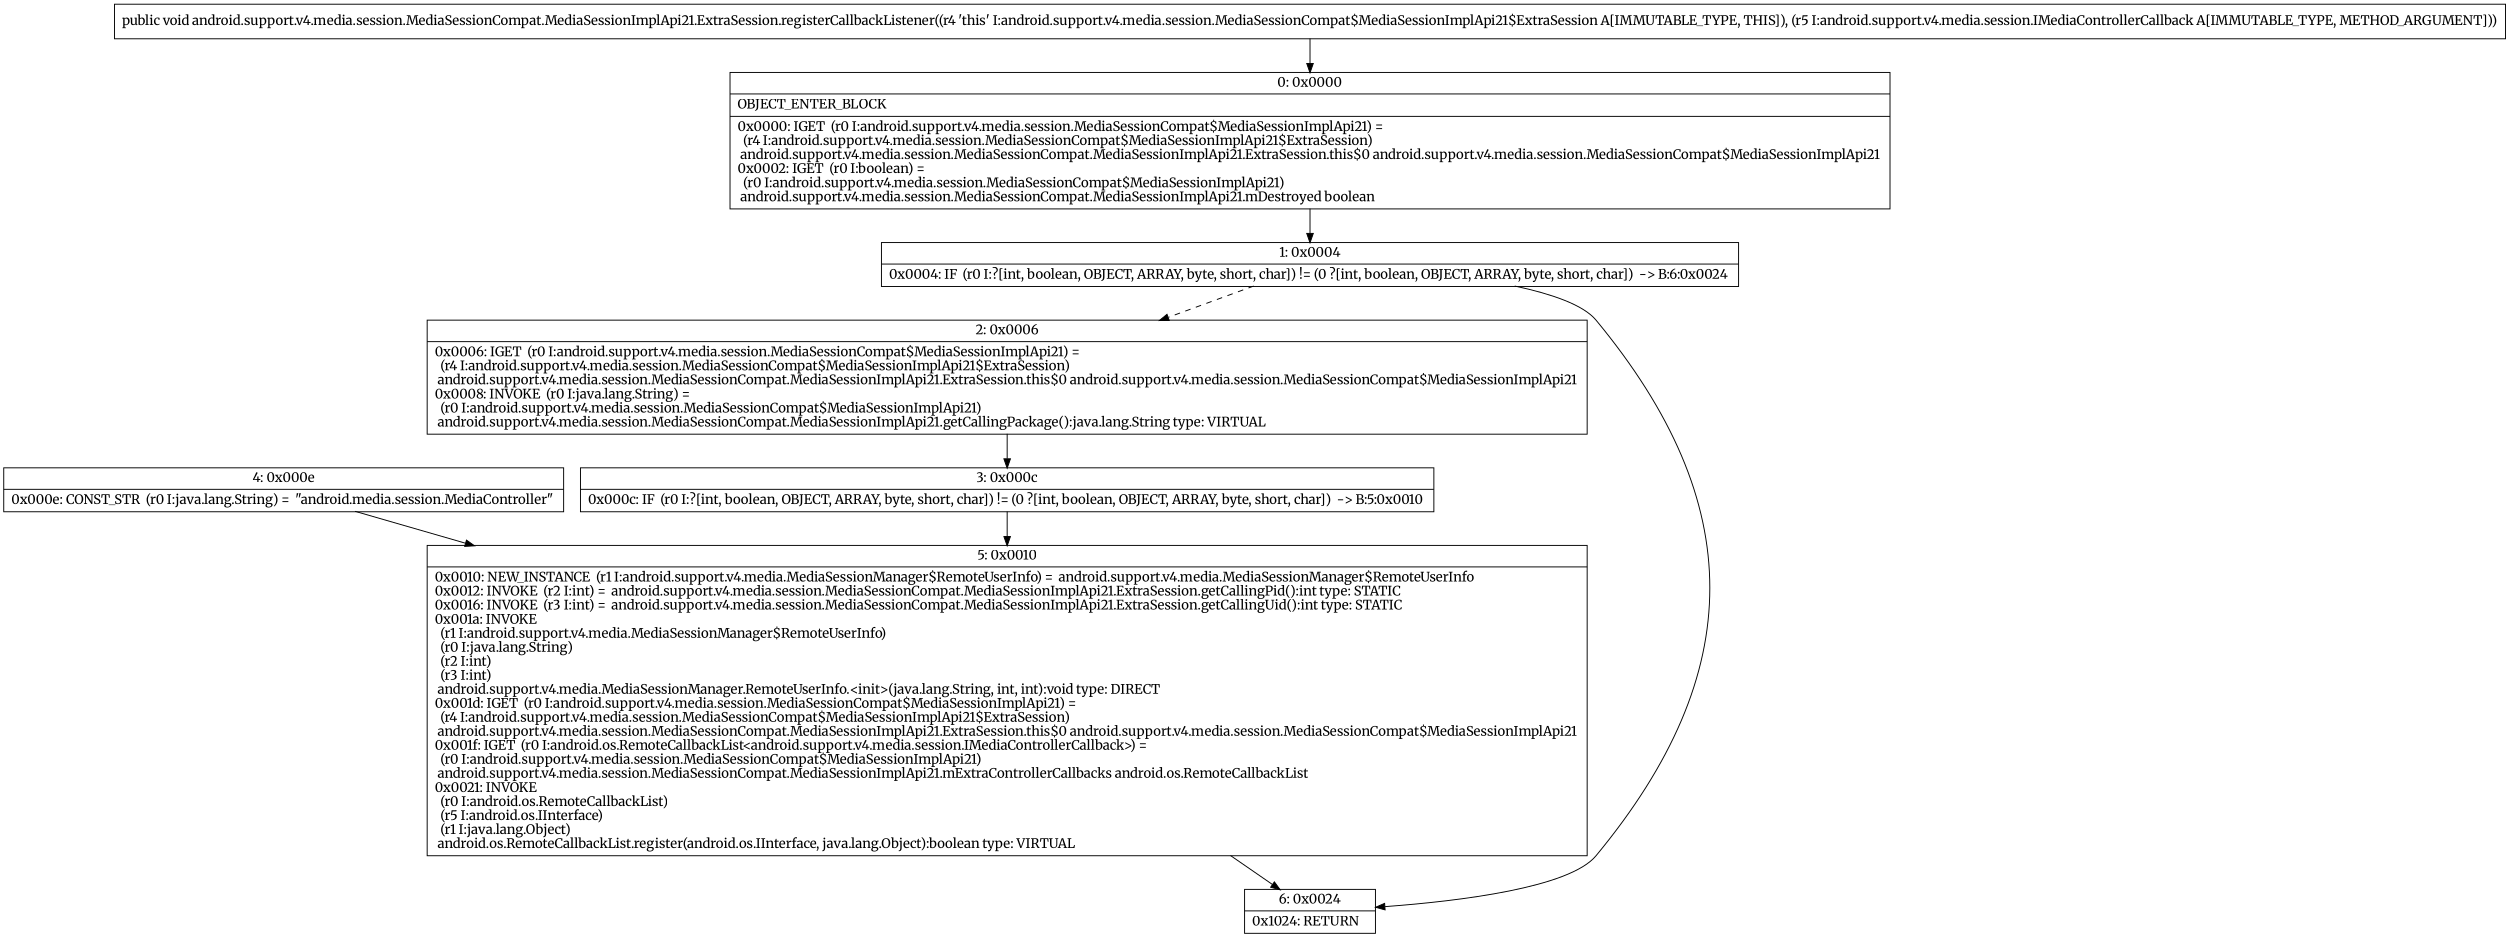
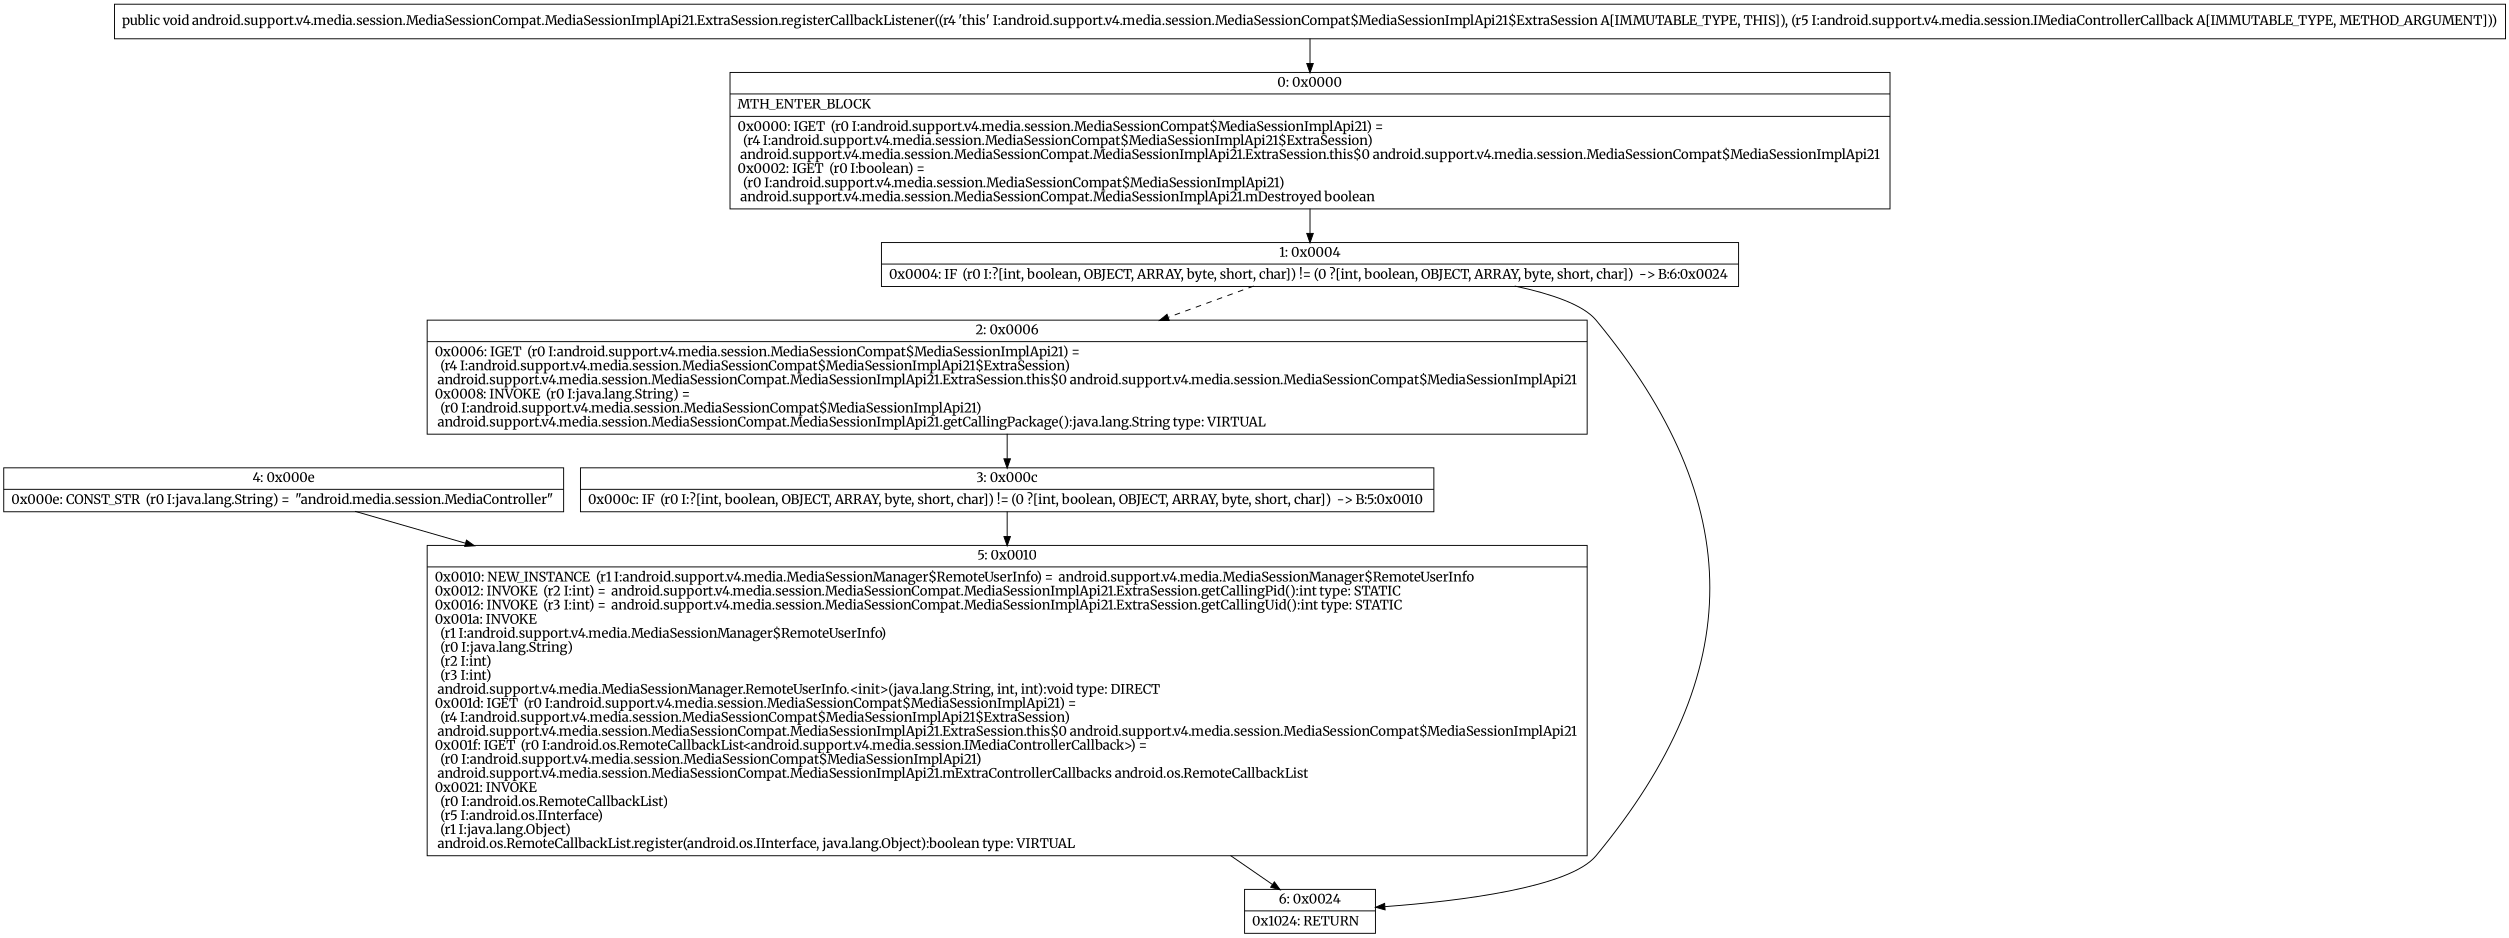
(812, 105) -> (804, 105)
